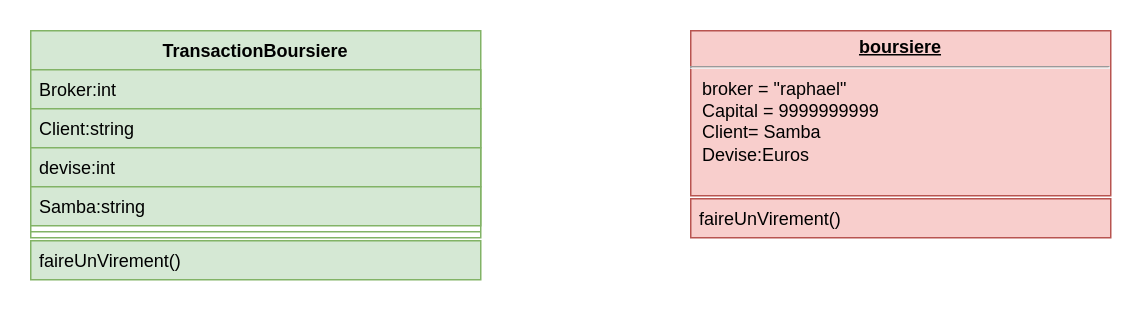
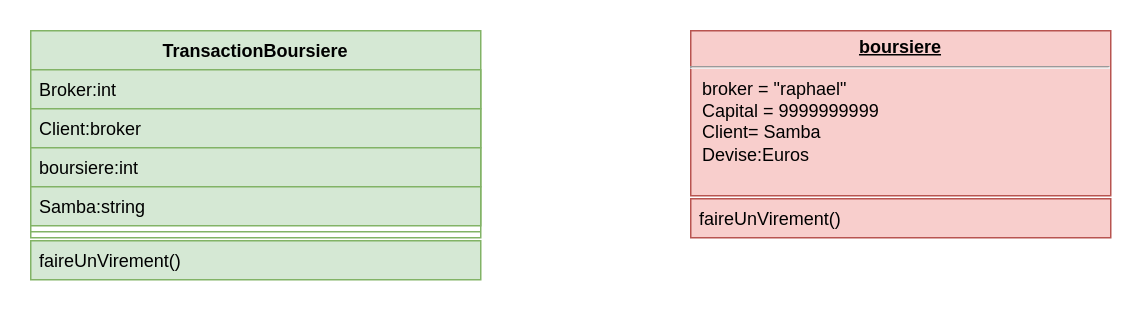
(95, 129) -> (98, 129)
(82, 168) -> (98, 168)
